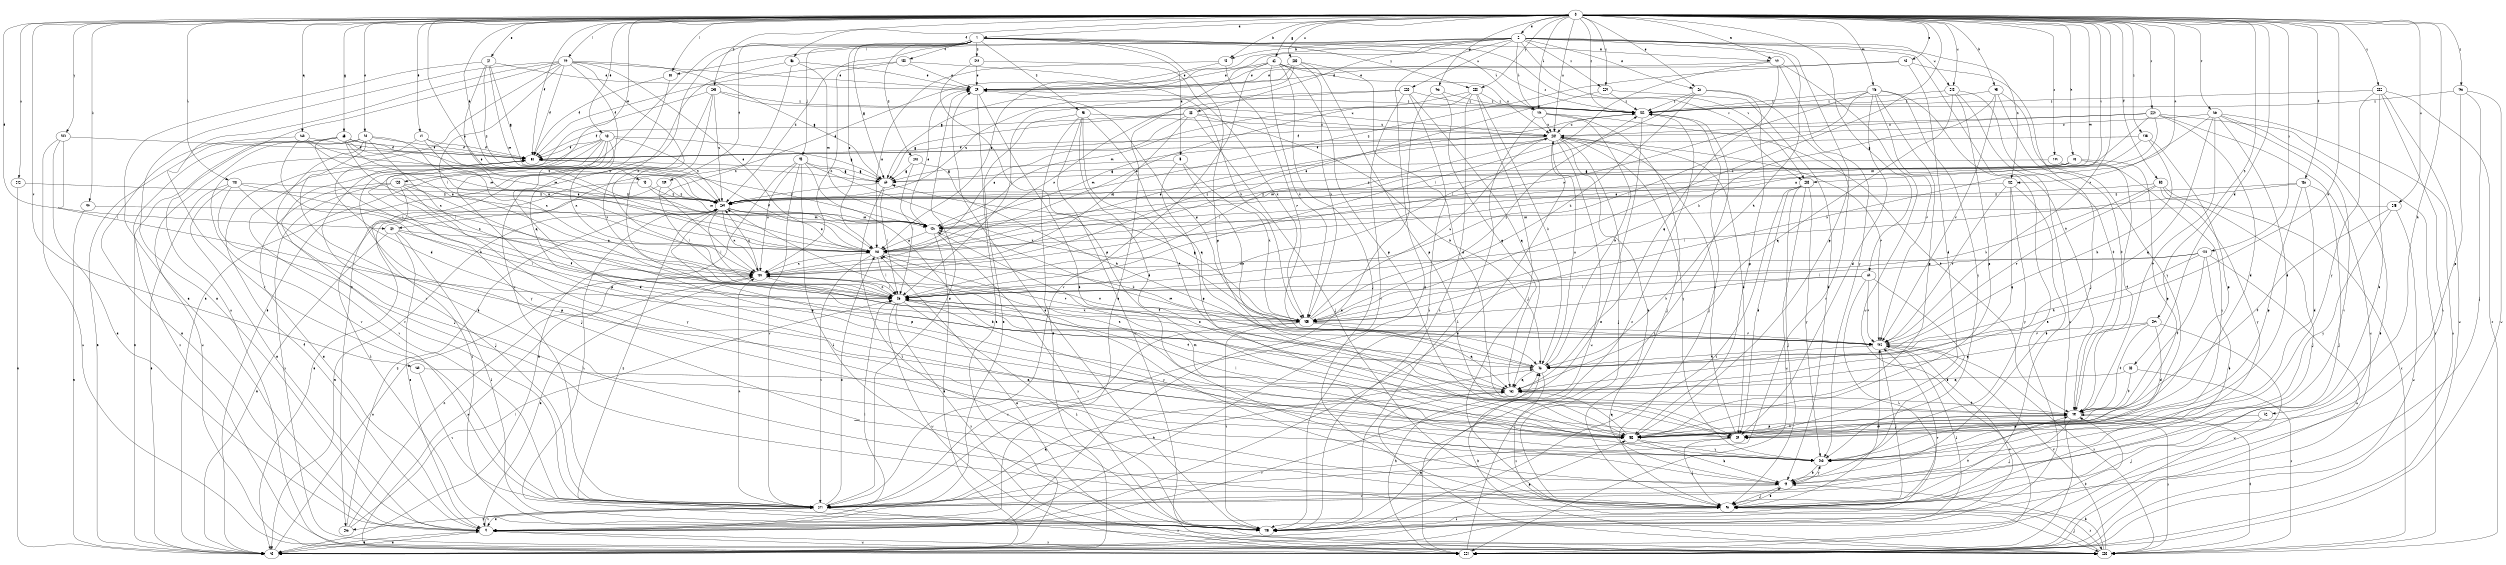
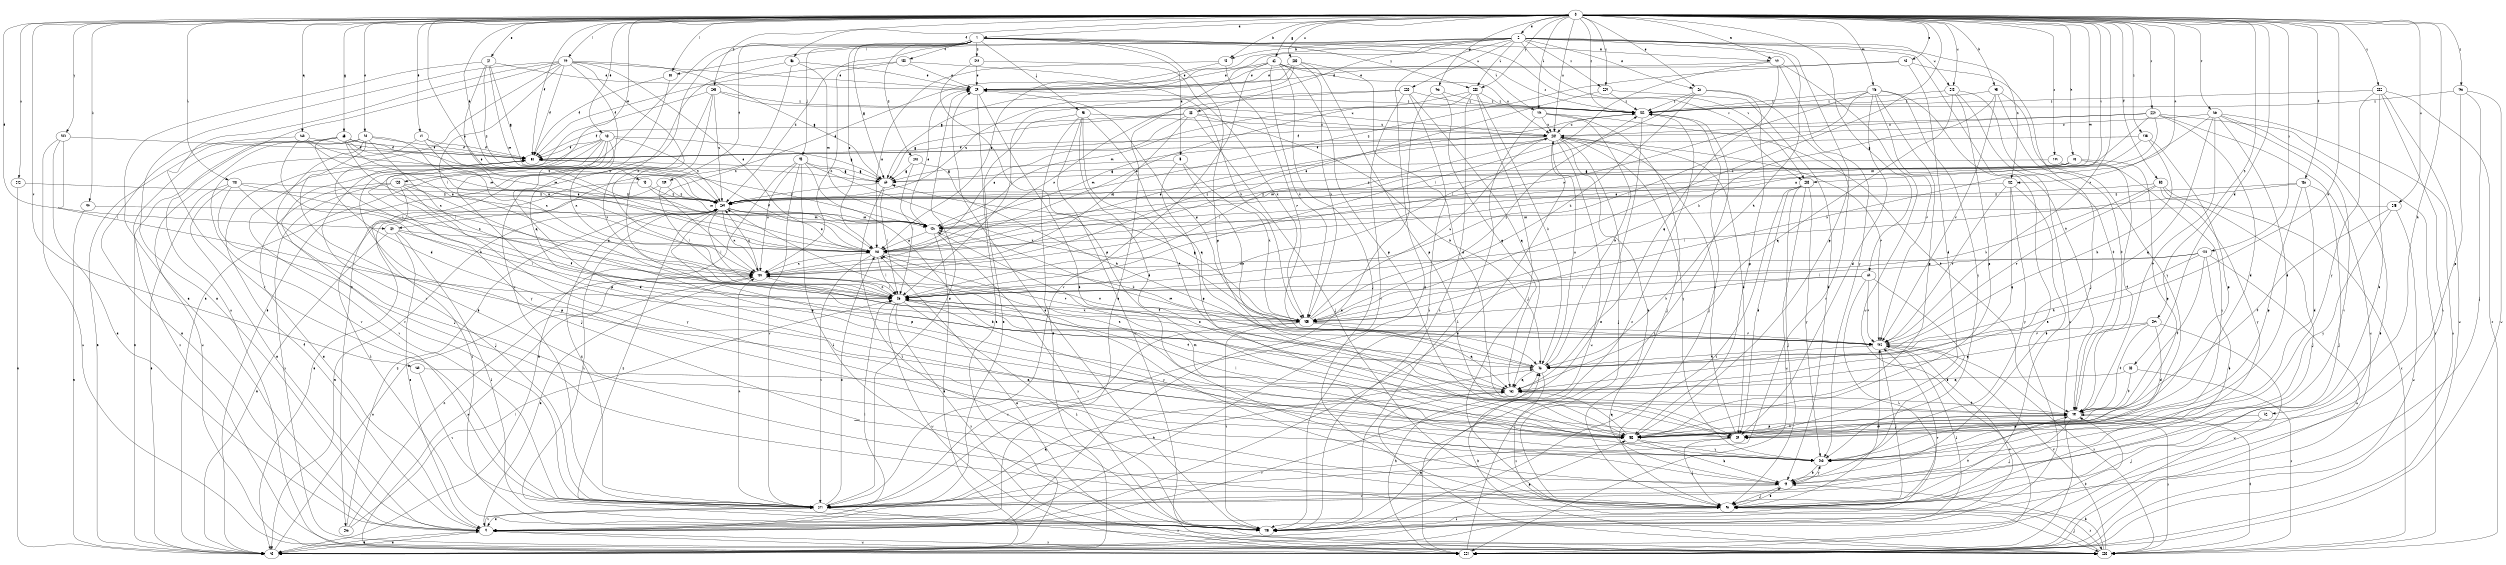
(1037, 76) -> (1037, 76)
(1518, 77) -> (1495, 62)
(470, 518) -> (600, 402)
